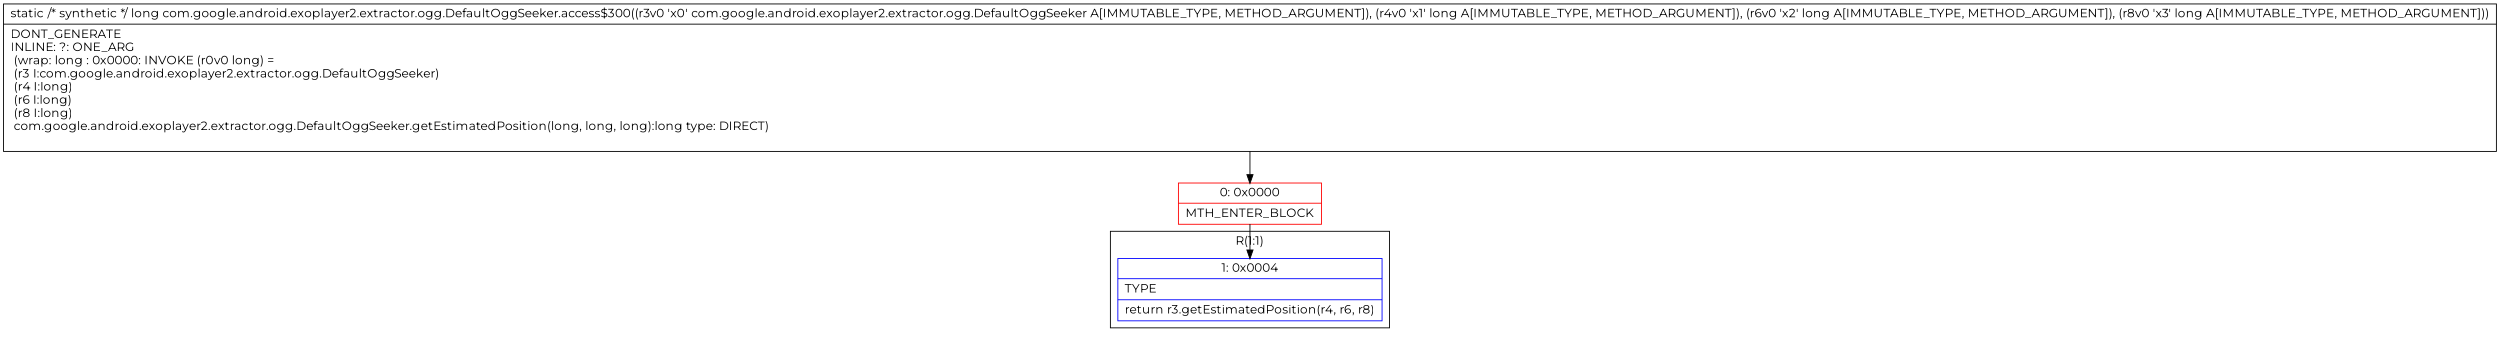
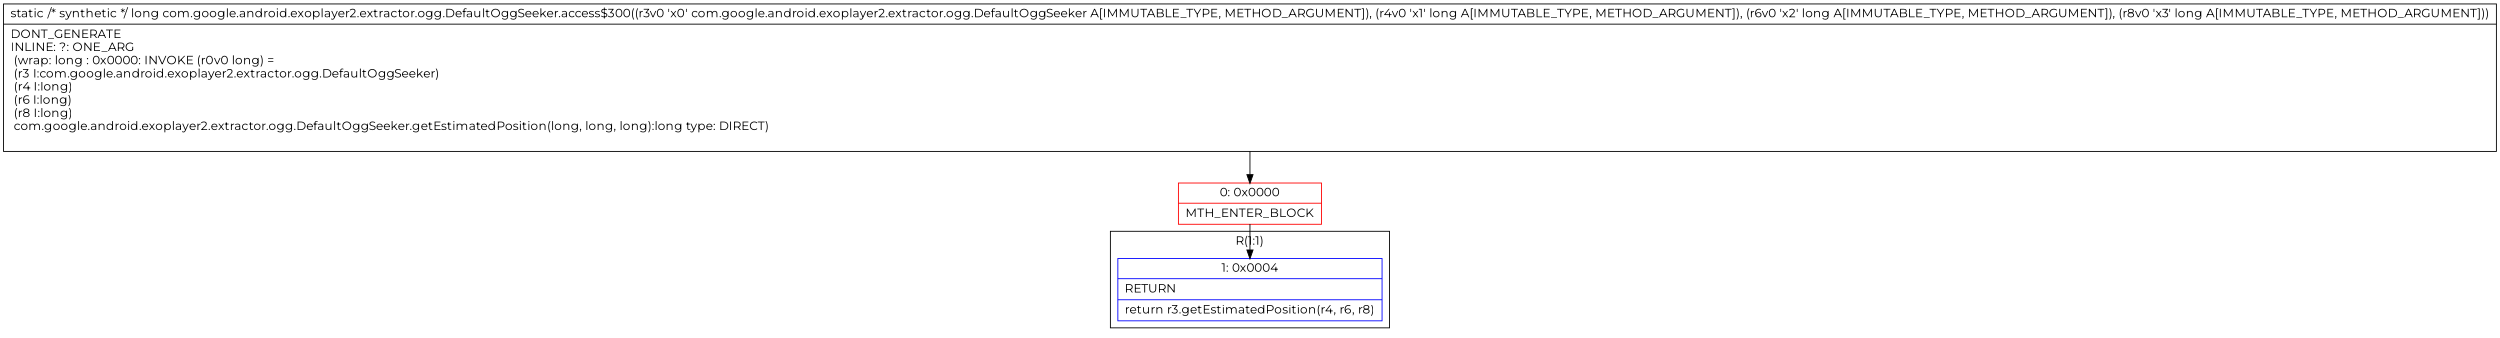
(1141, 289) -> (1151, 289)
